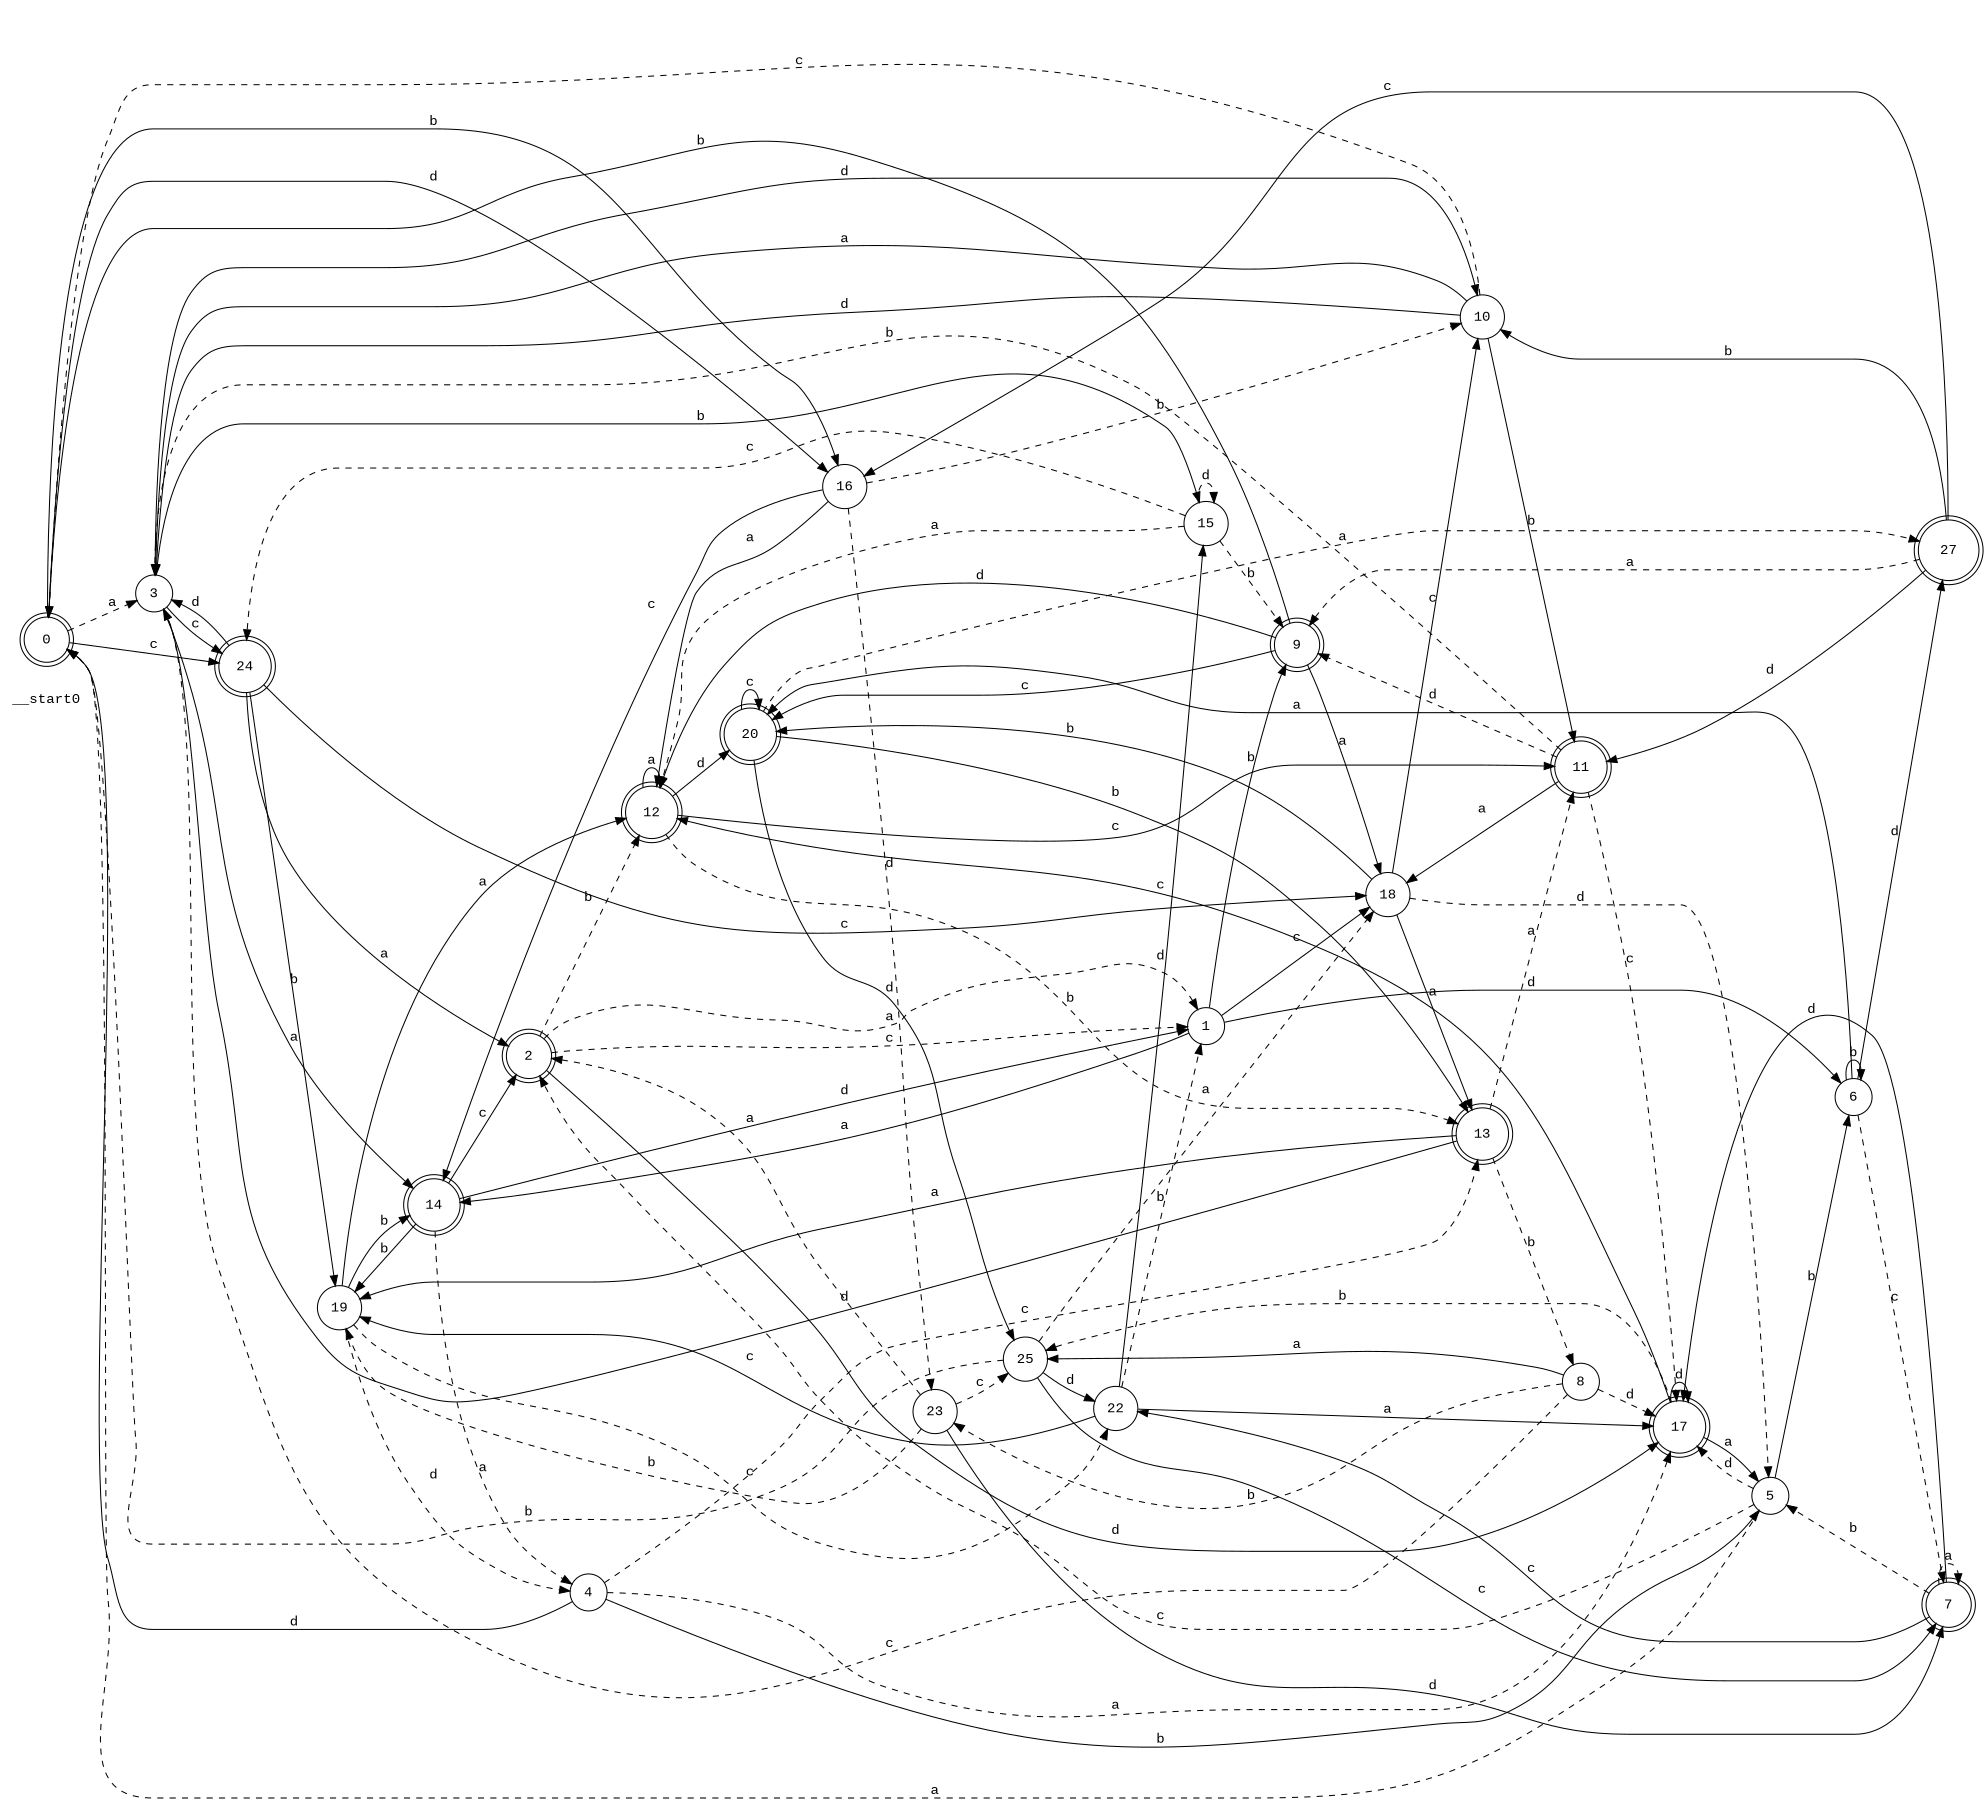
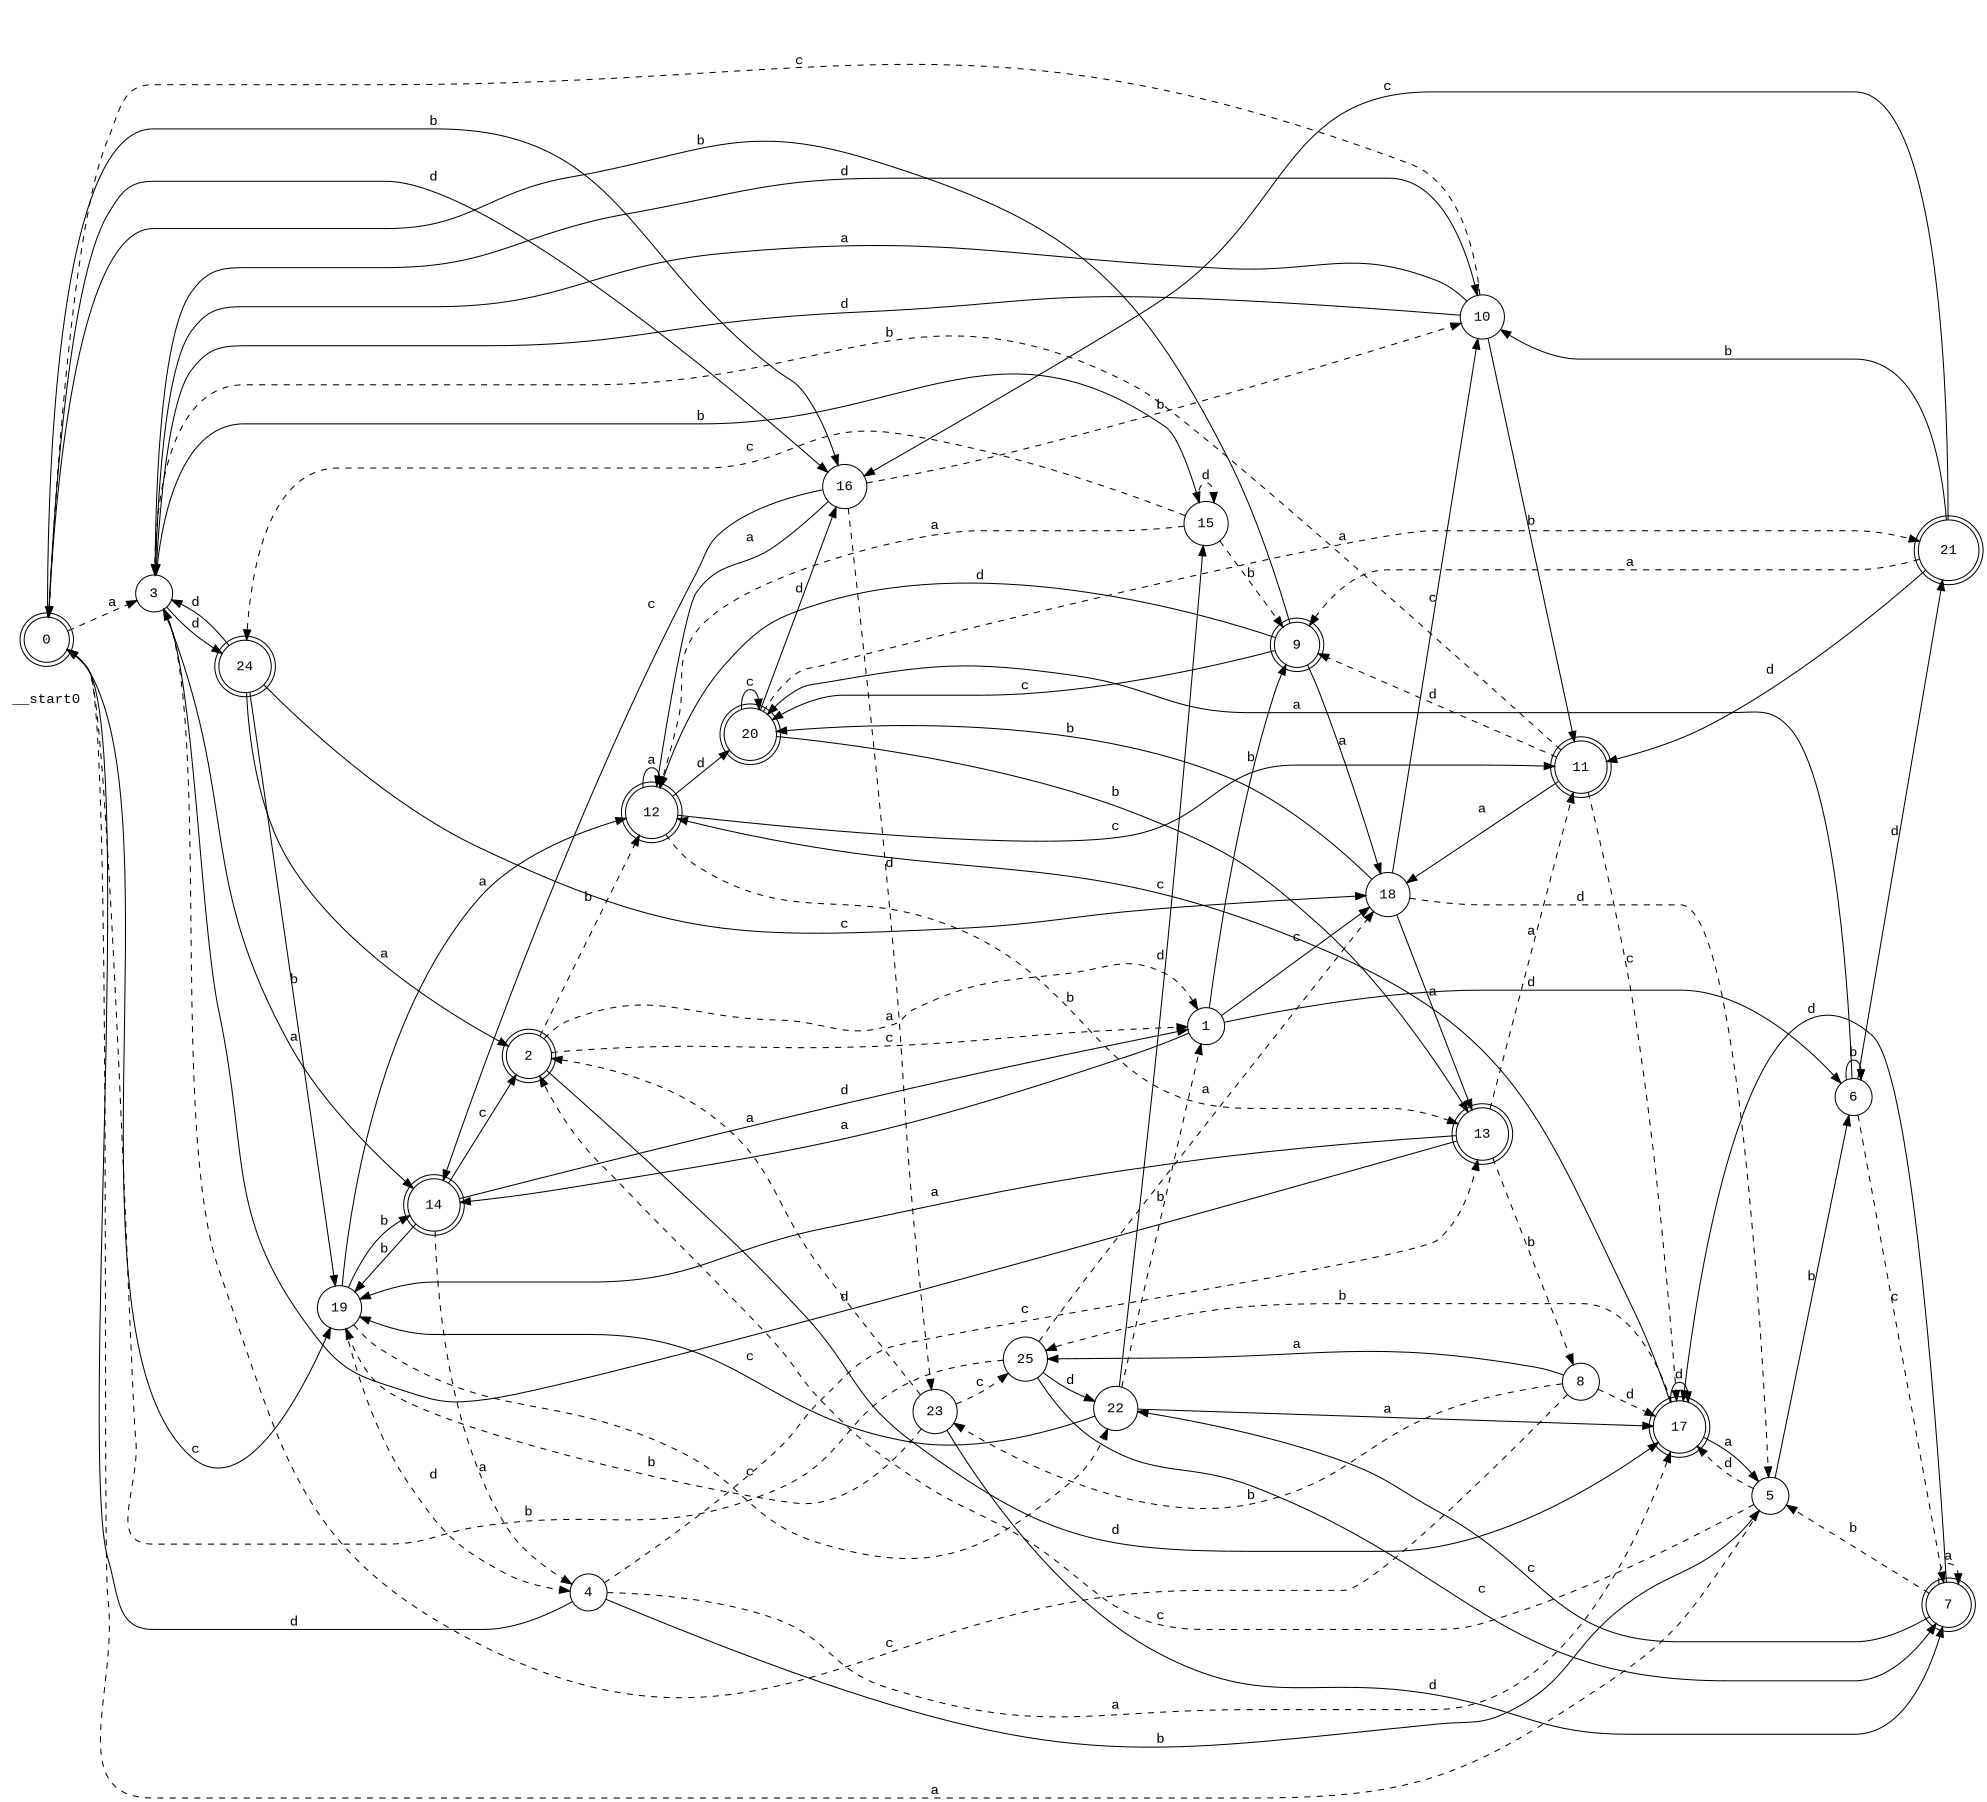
(1949, 550) -> (1949, 550)
(196, 624) -> (196, 624)
(139, 652) -> (124, 1026)
(909, 1025) -> (793, 623)
